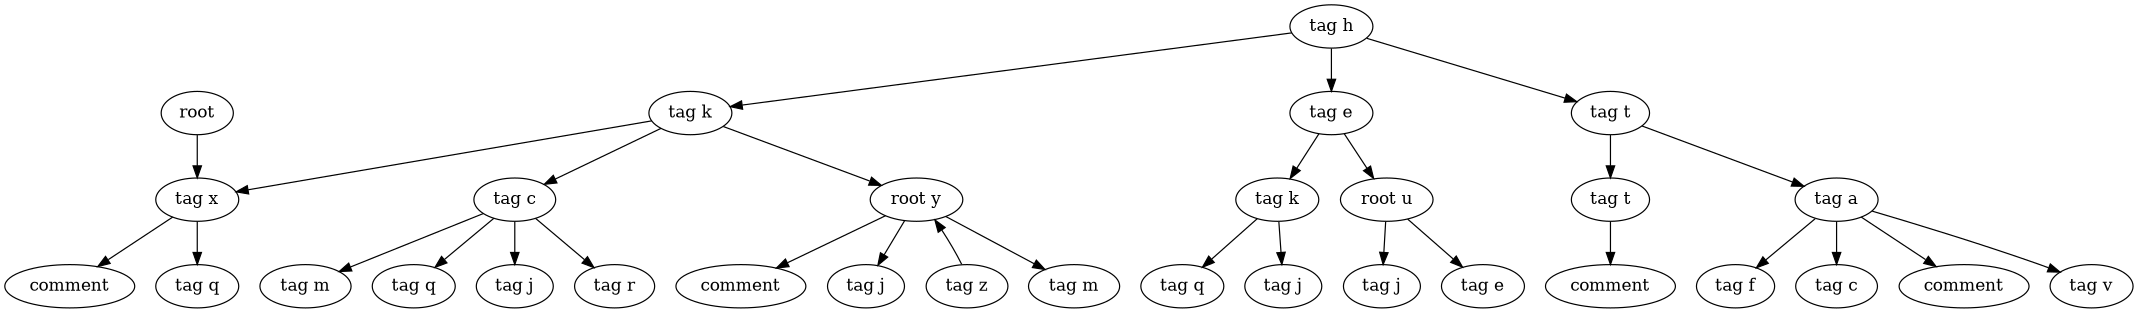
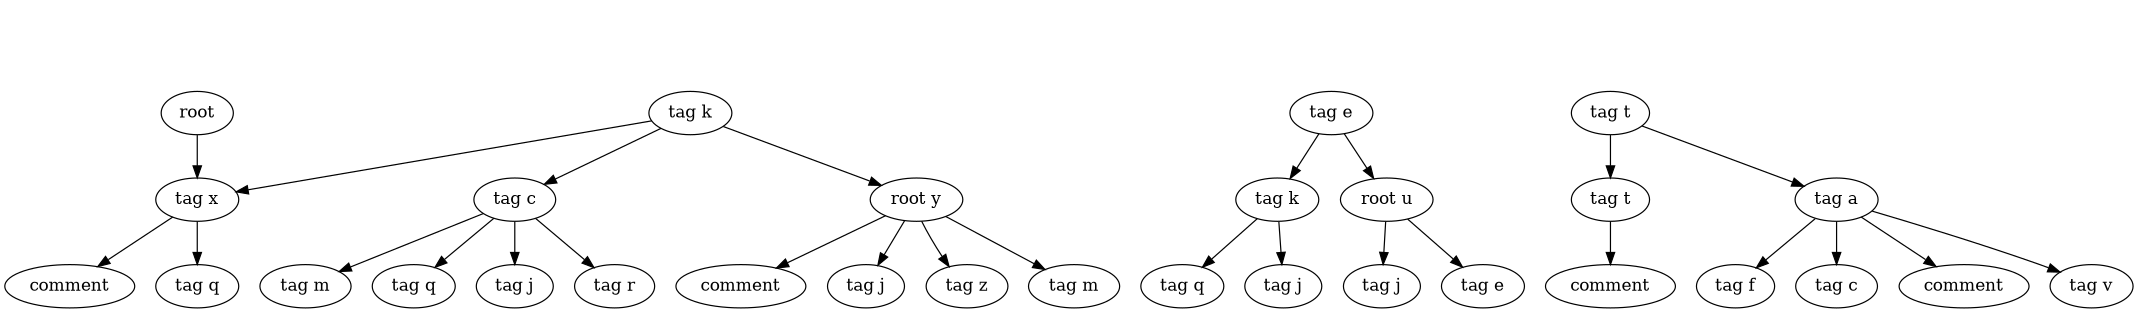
(1331, 26) -> none
(952, 247) -> (931, 239)
